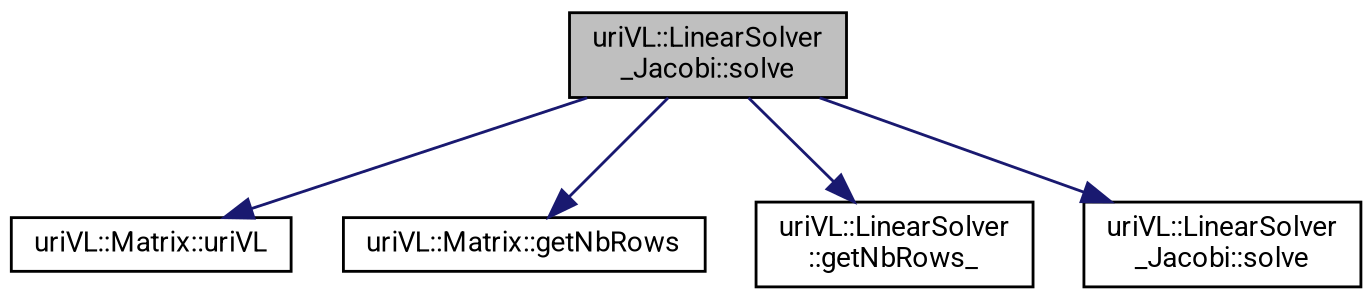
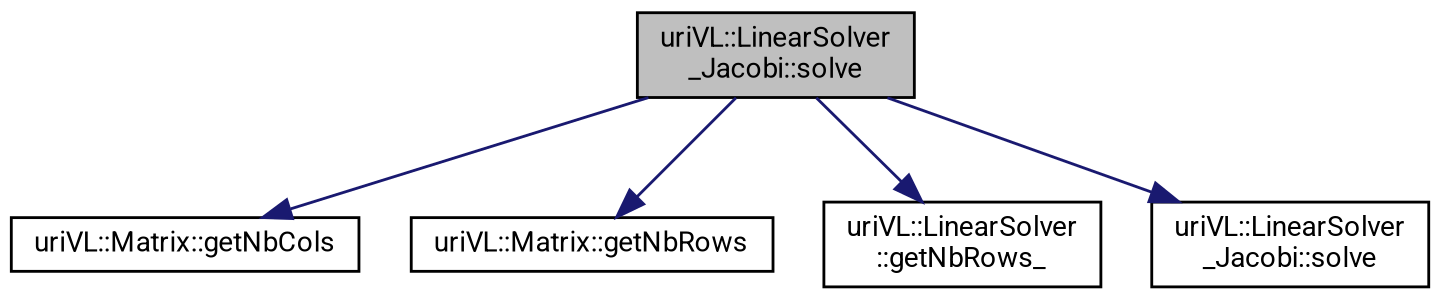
(151, 244) -> (185, 244)
